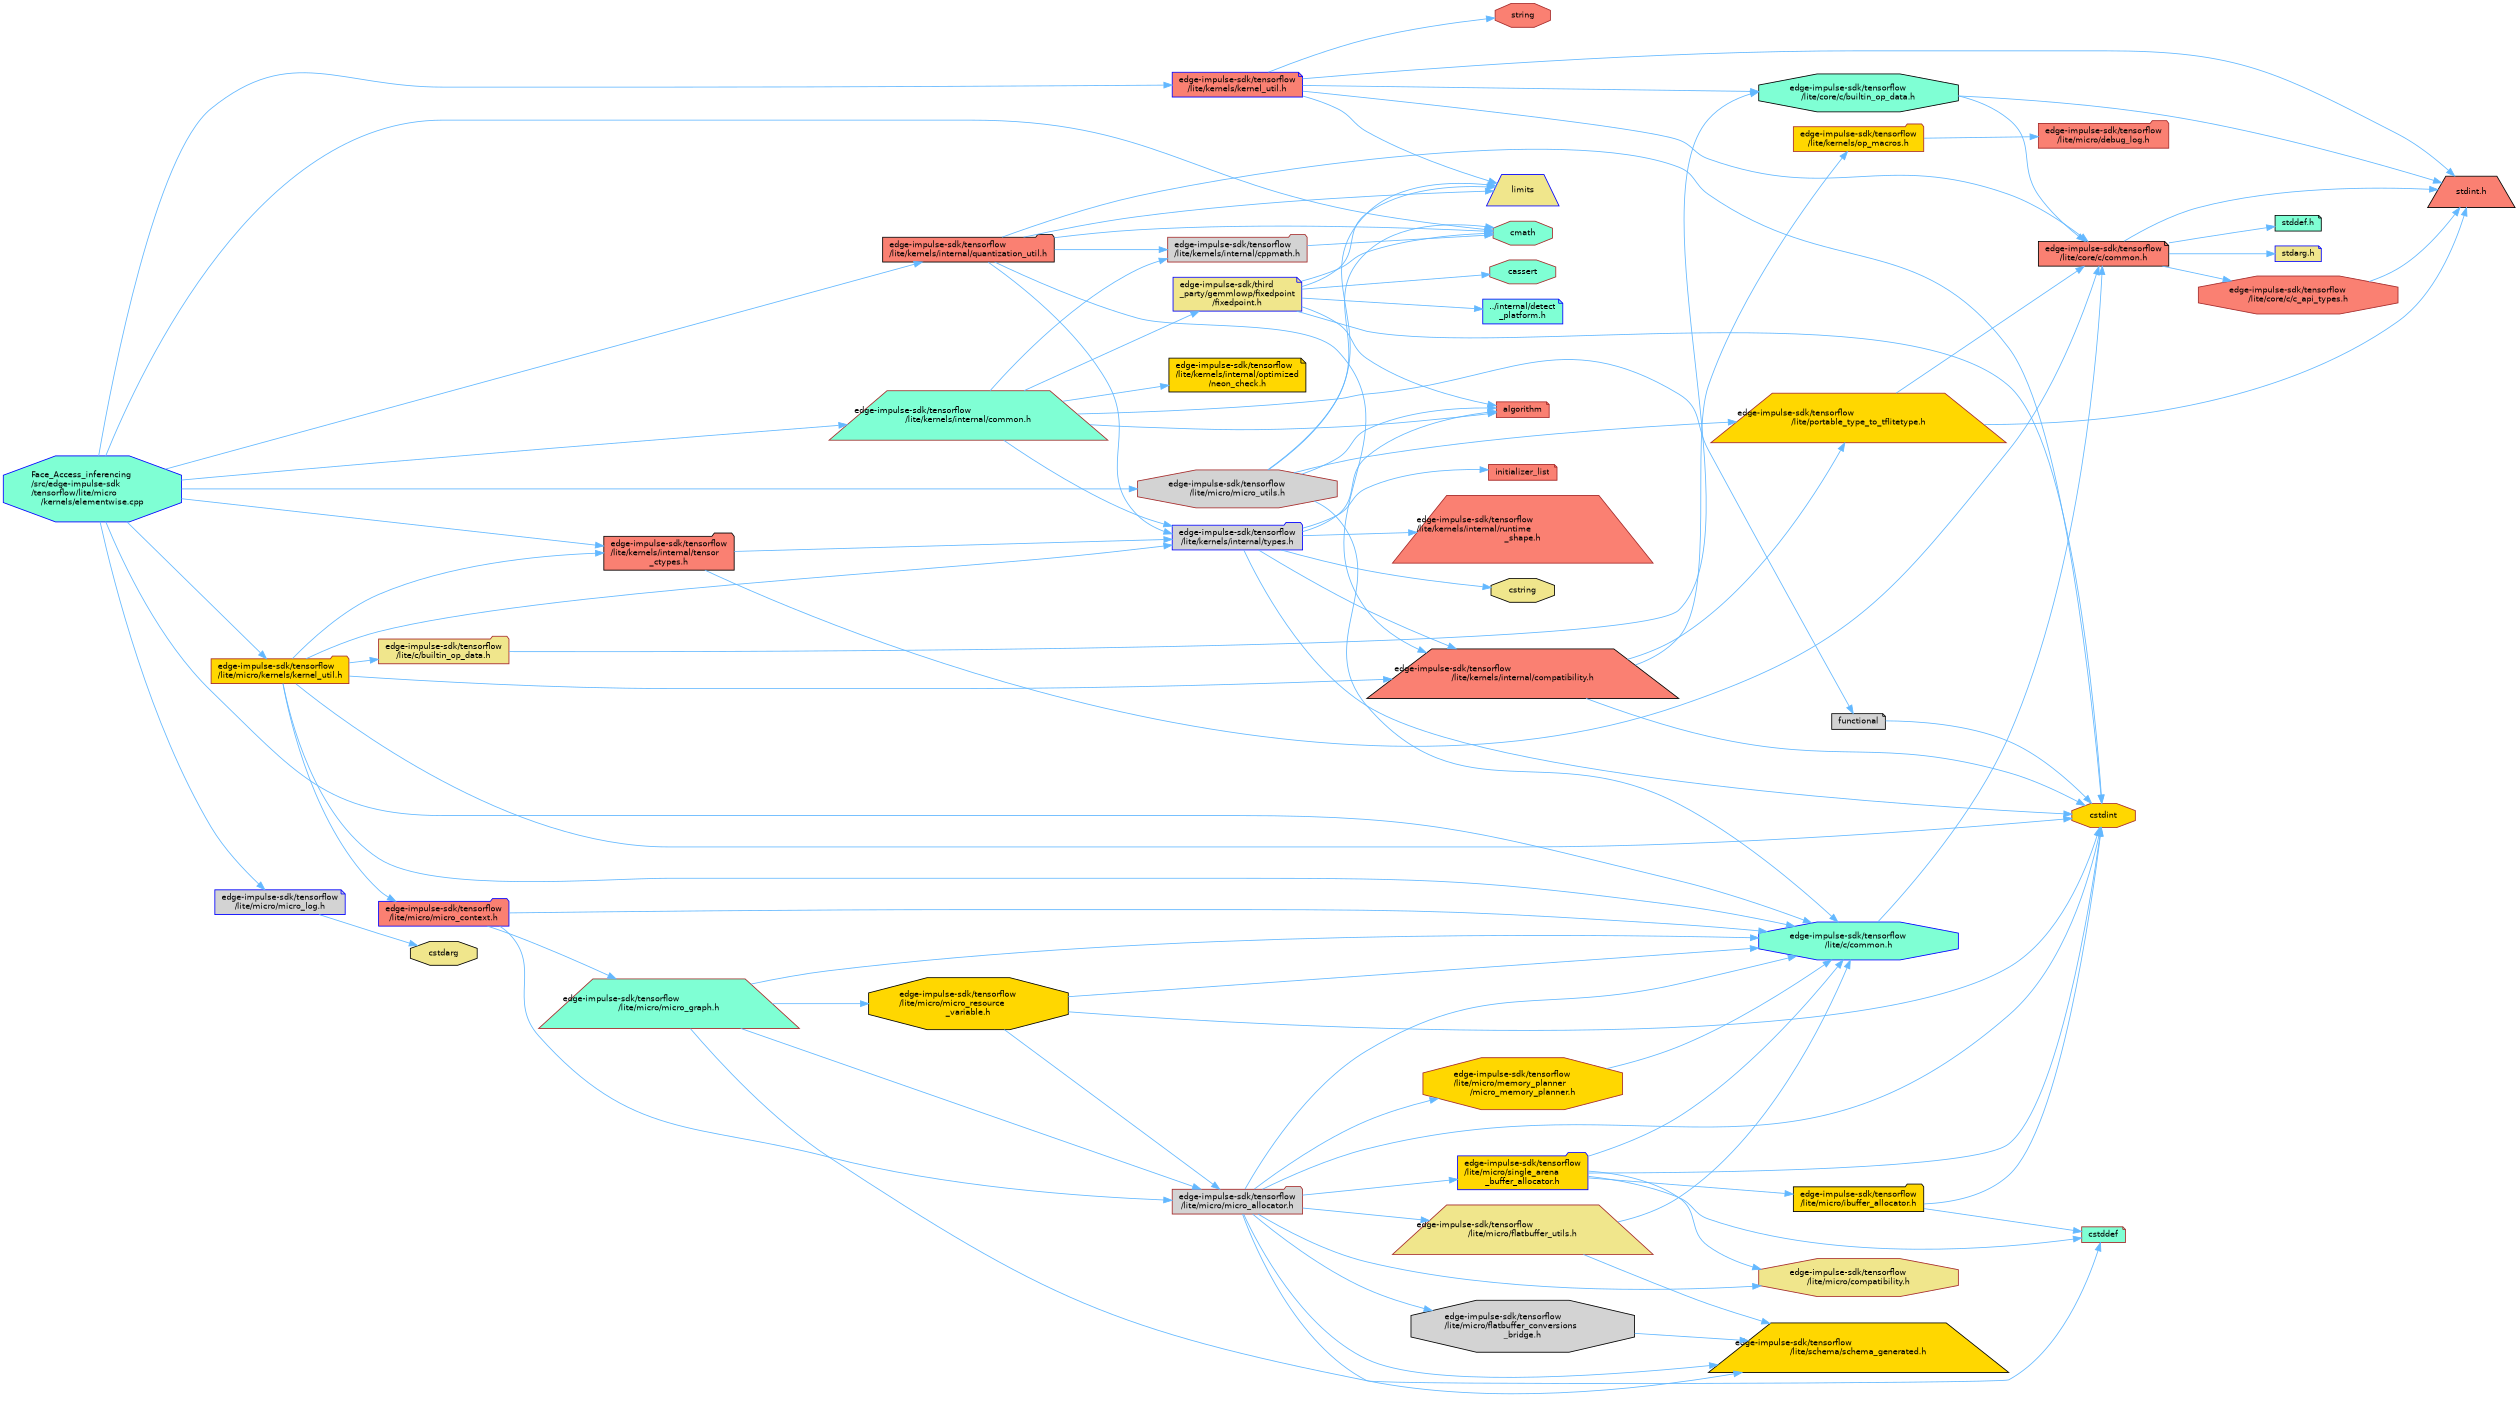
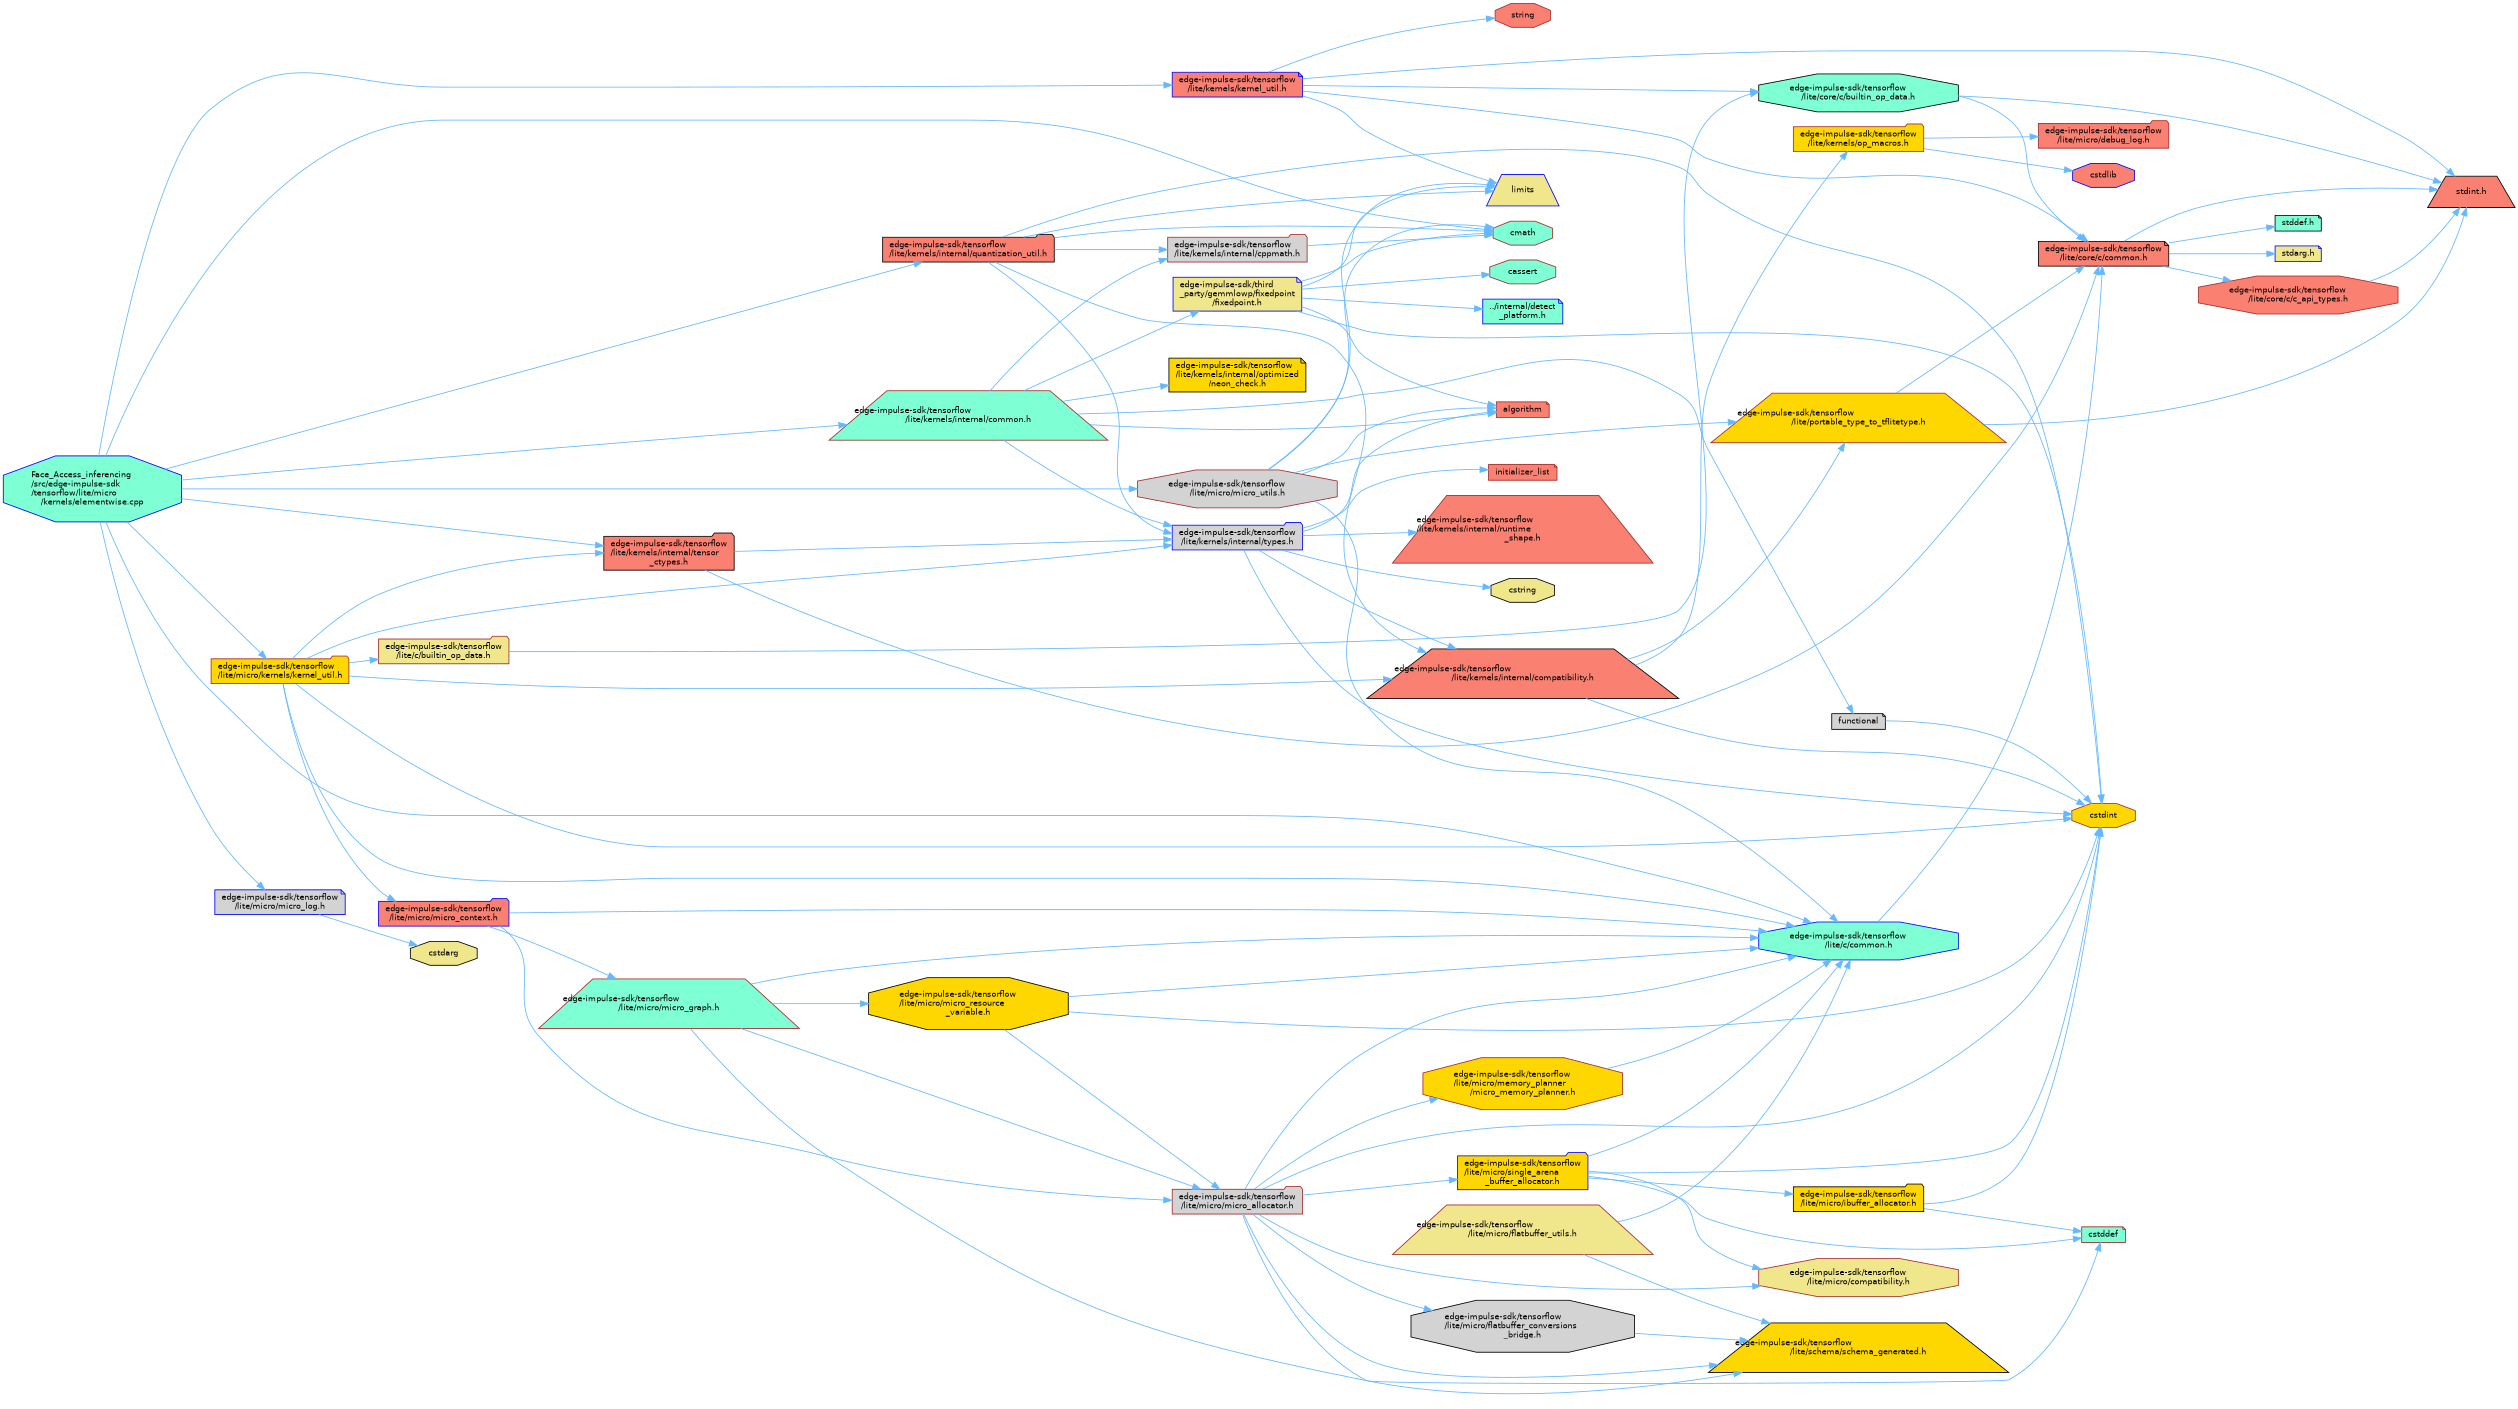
none -> (2104, 175)
(1362, 1214) -> none
